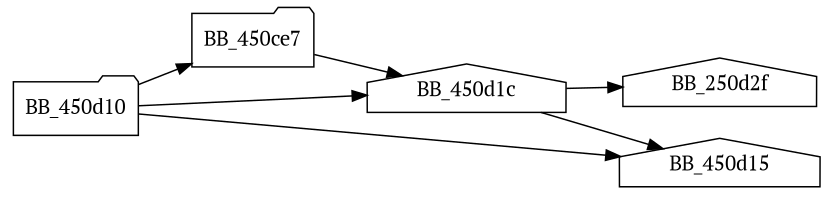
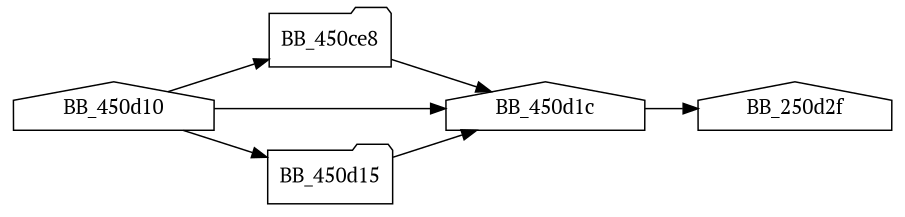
(253, 40) -> (330, 40)
(76, 109) -> (114, 109)
(595, 128) -> (427, 146)
(720, 165) -> (330, 177)
